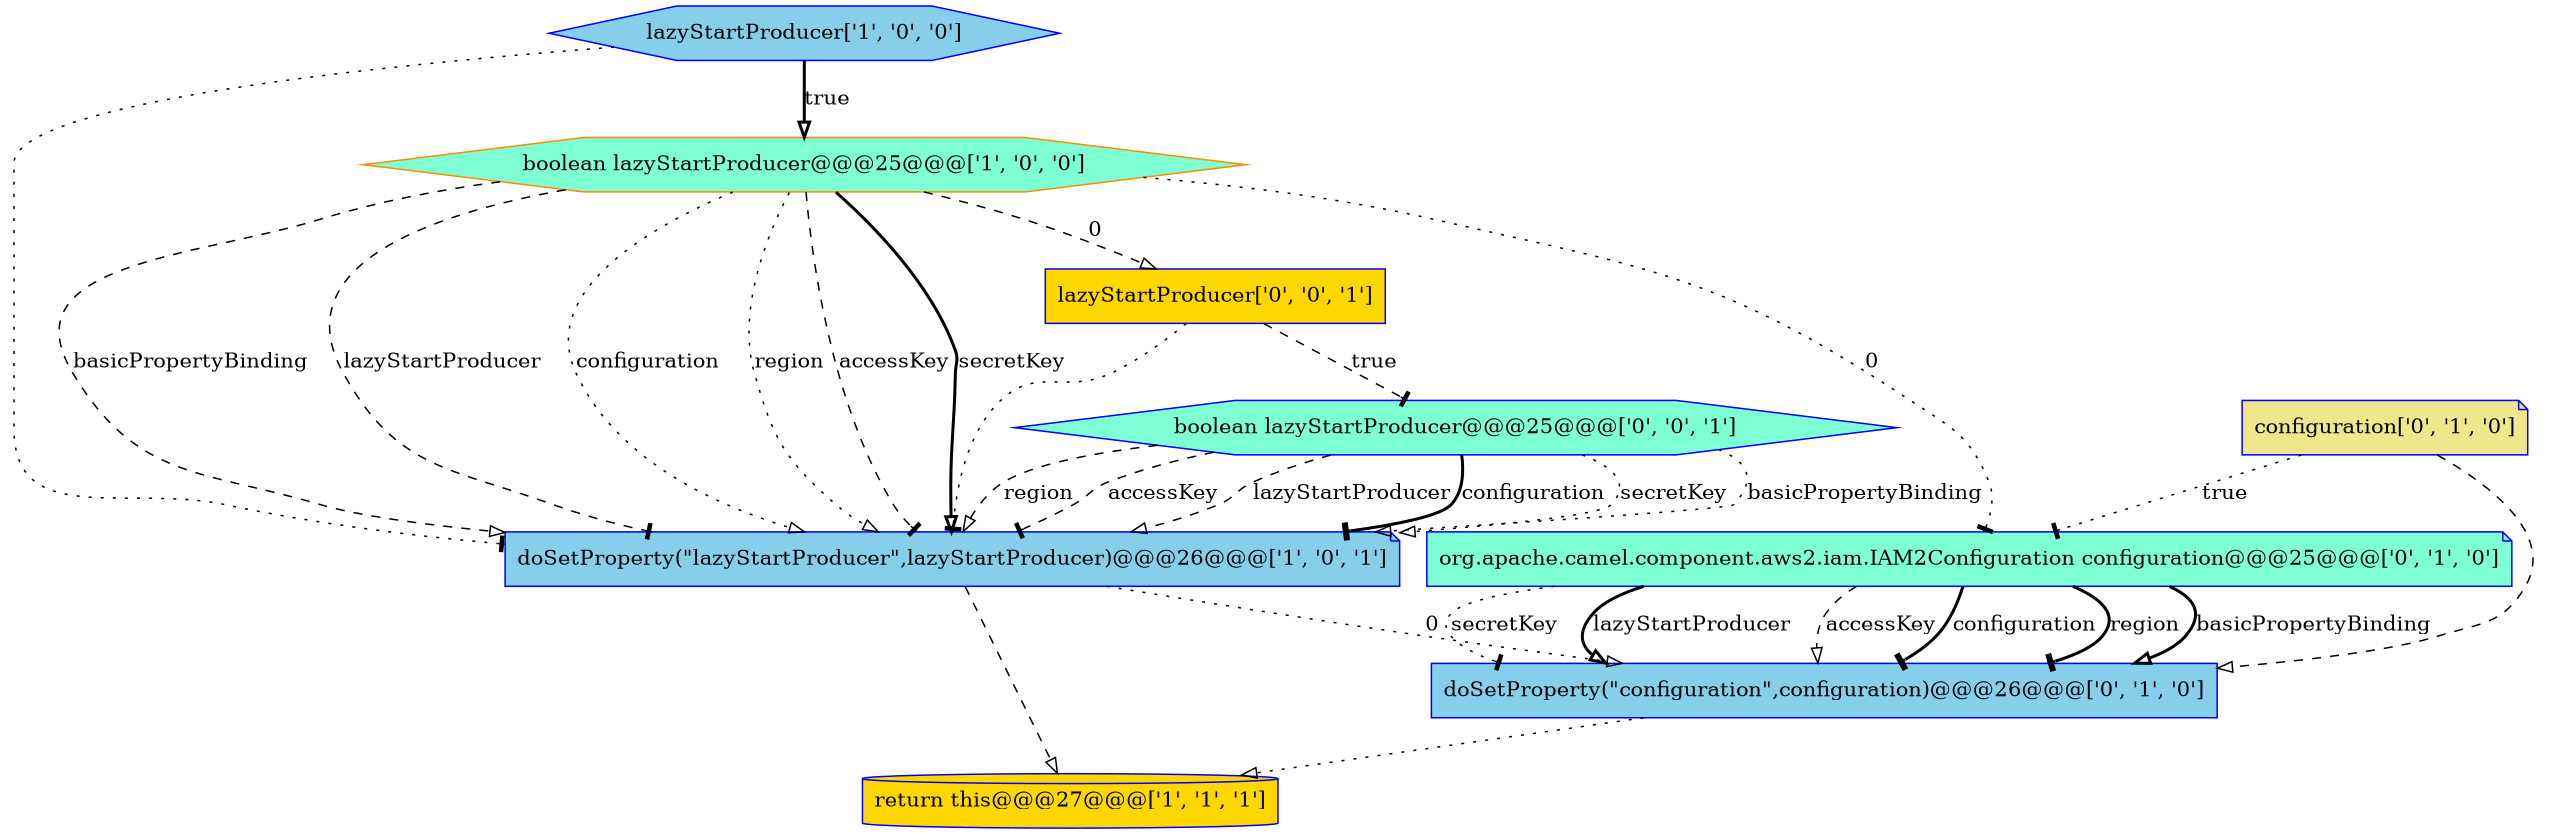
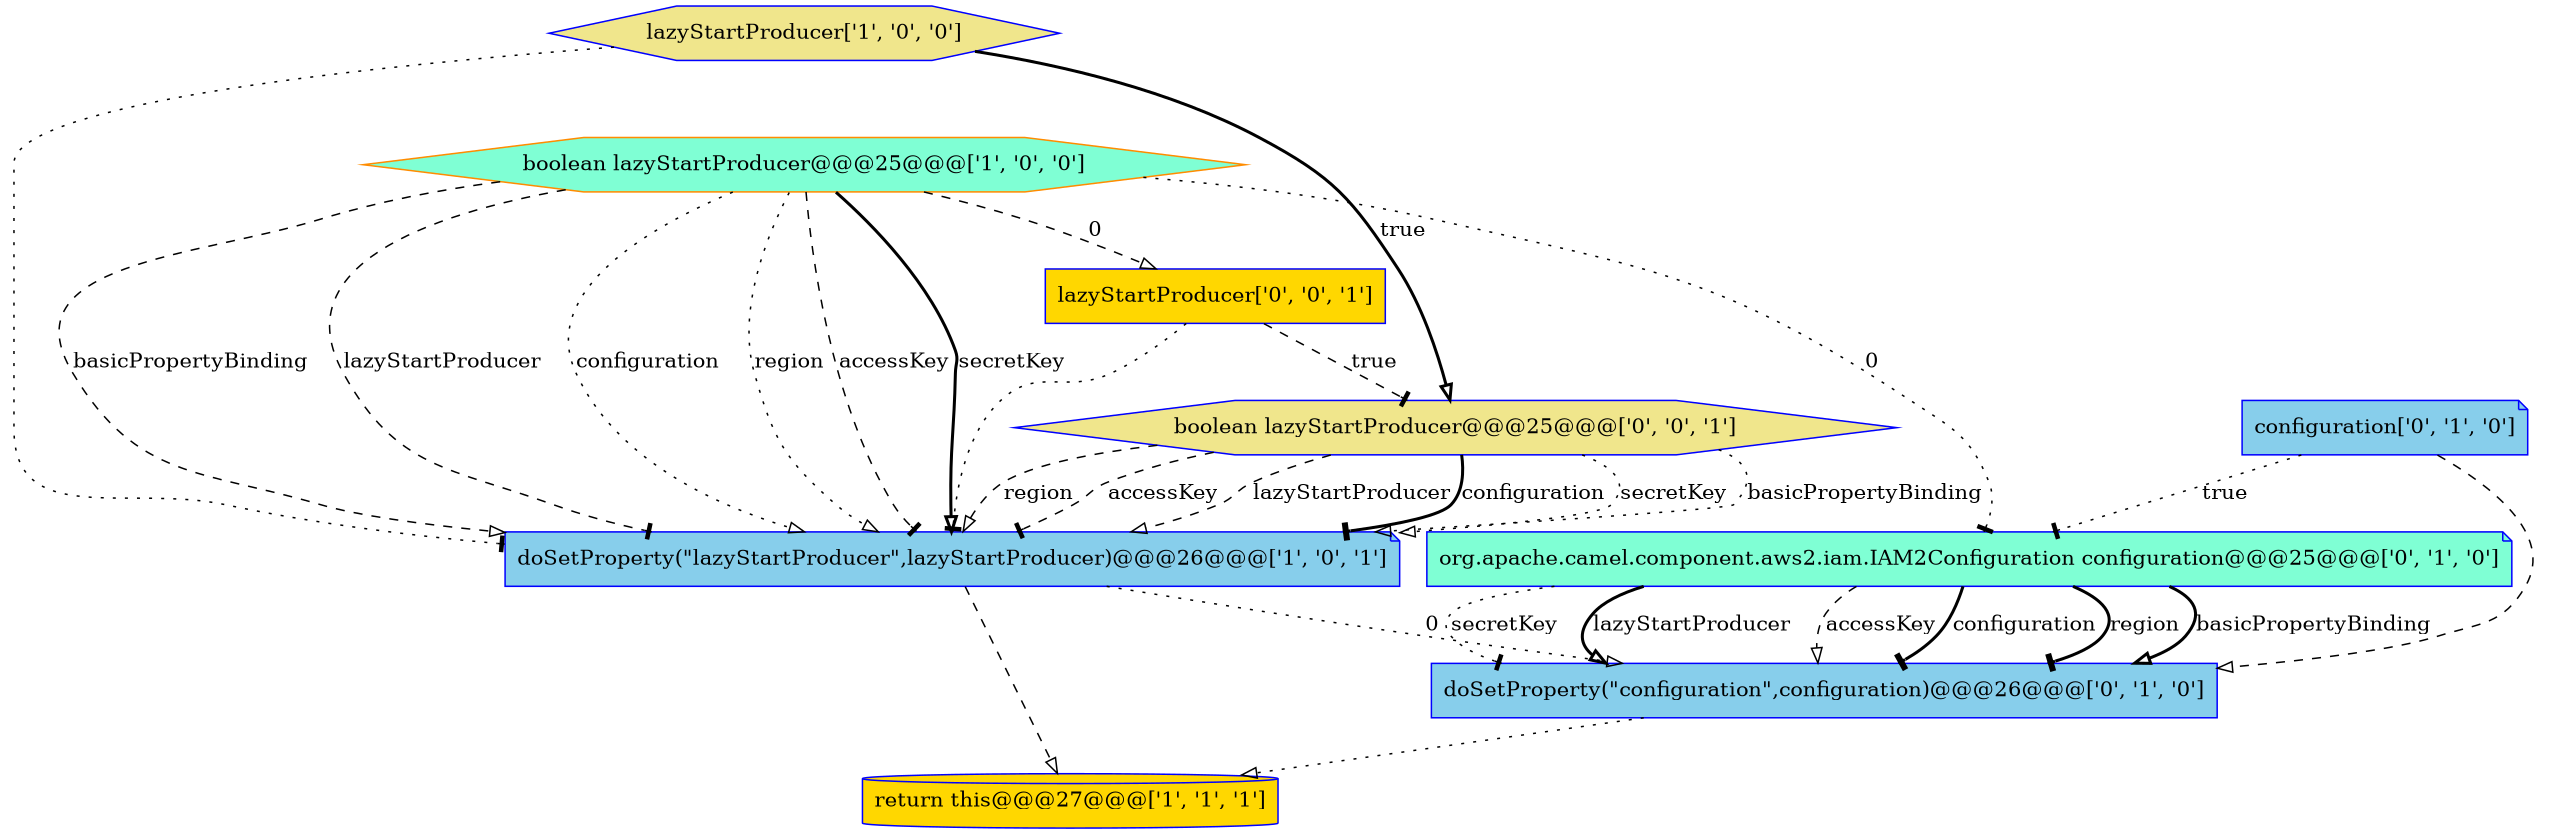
(804, 33) -> (804, 33)
(804, 91) -> (1269, 143)
(1456, 428) -> (1456, 428)
(2385, 428) -> (2385, 428)
